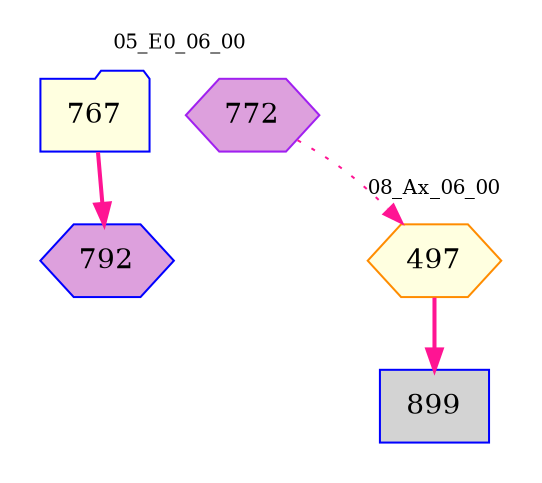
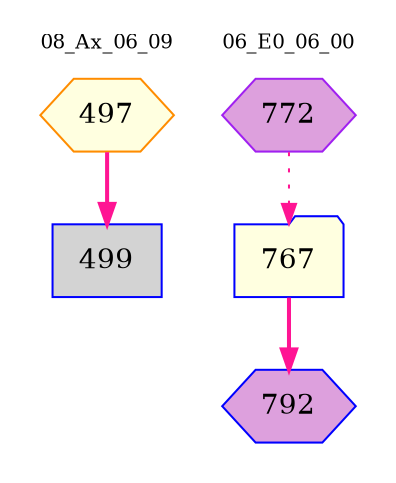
(180, 43) -> (289, 43)
(365, 187) -> (289, 178)
(434, 189) -> (107, 43)
(434, 406) -> (107, 261)
